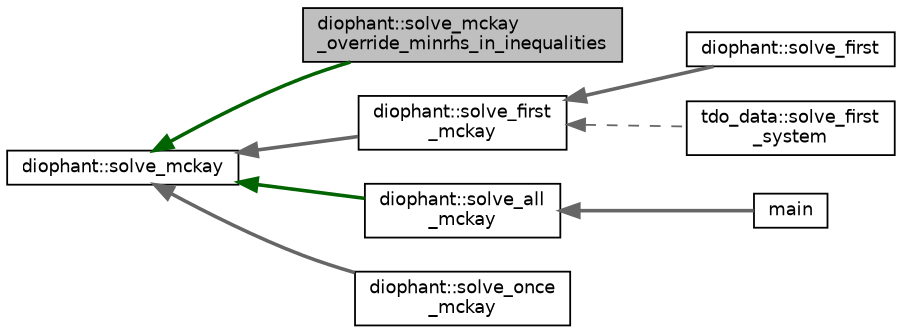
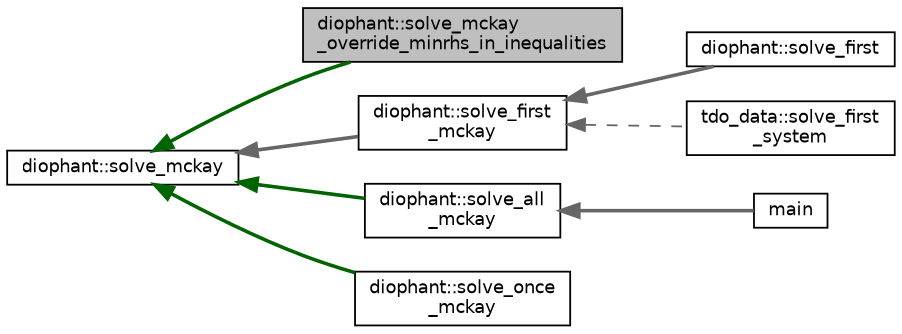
(261, 238) -> (261, 238)
